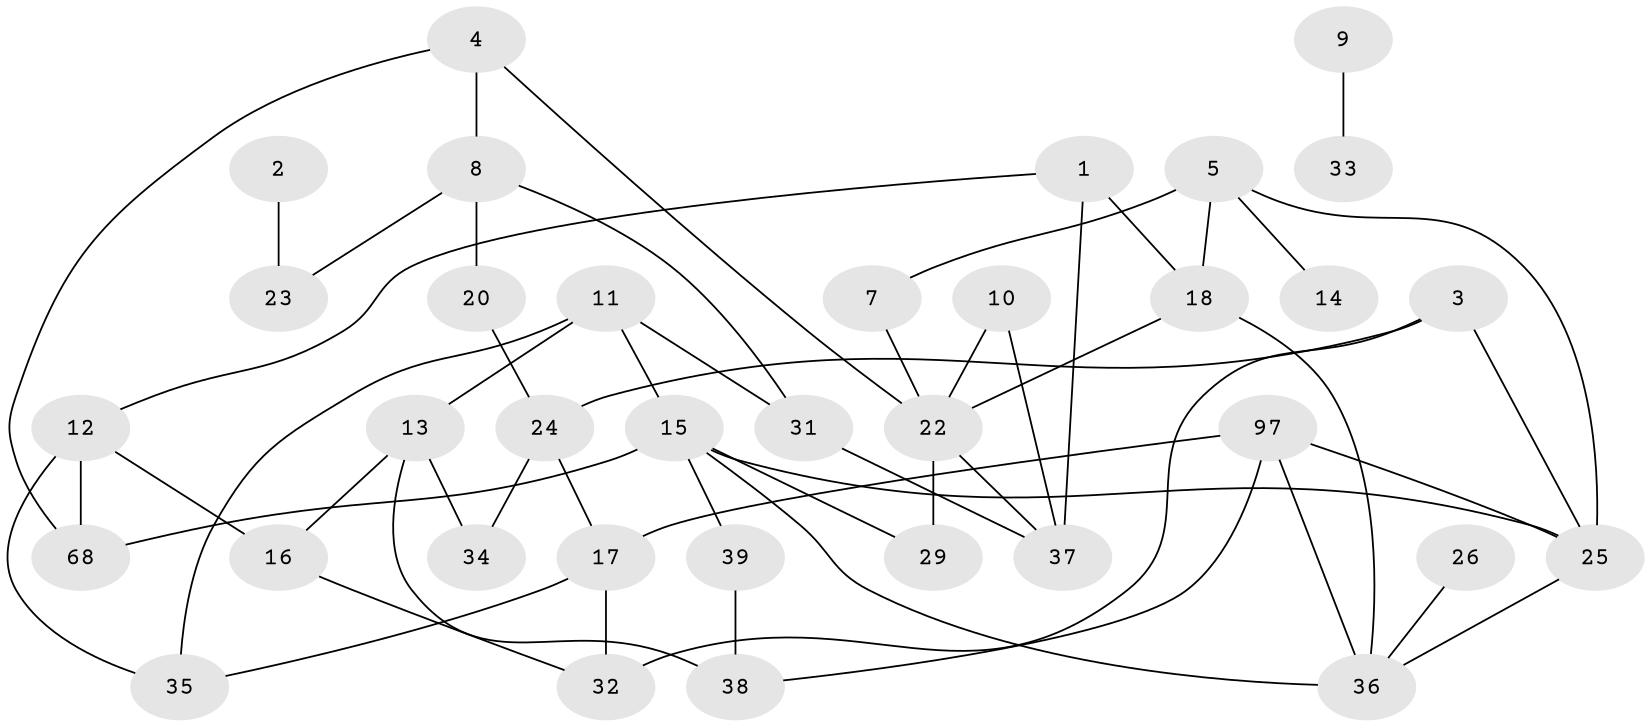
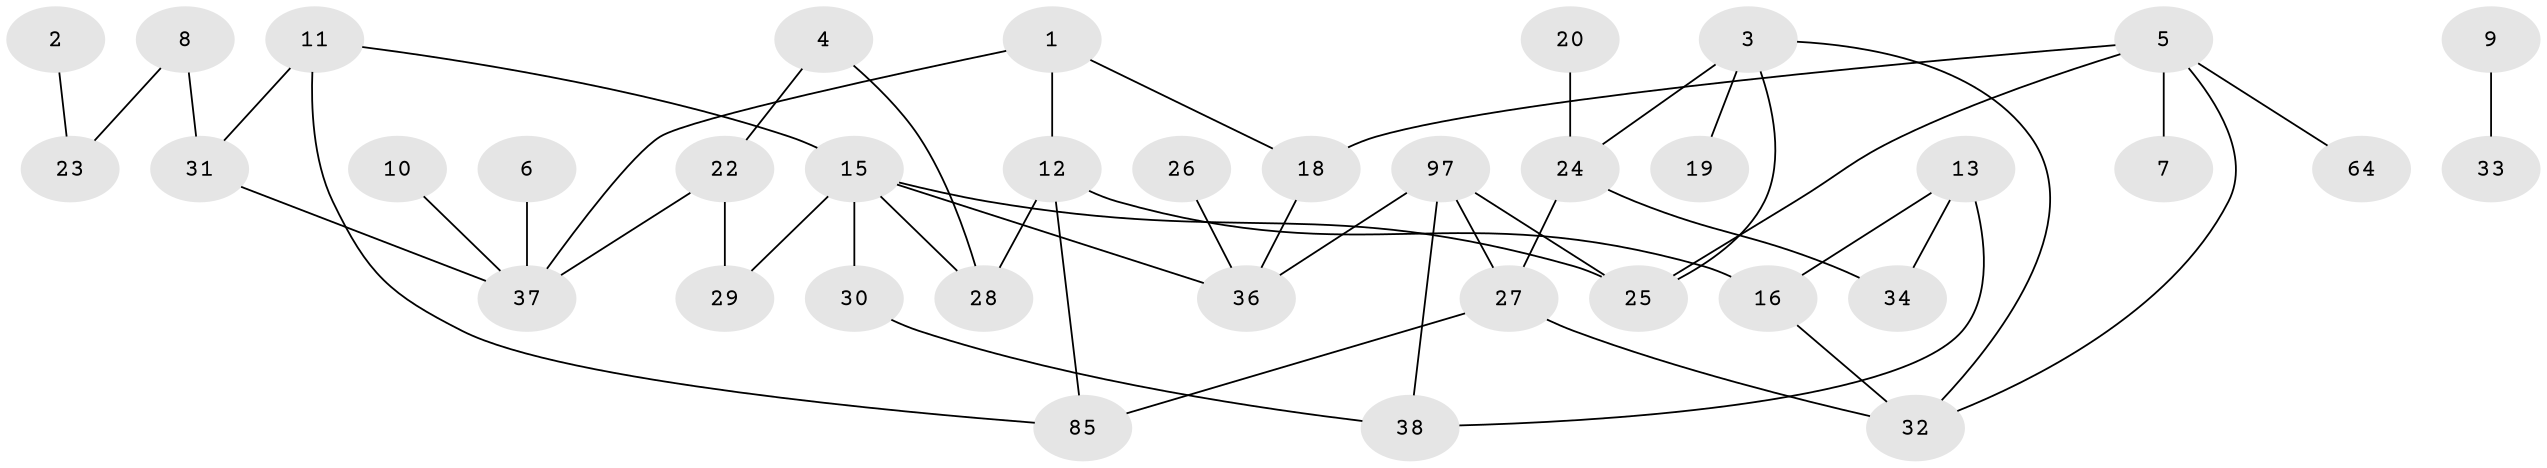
(476, 104) -> none
none -> (527, 169)
none -> (1700, 169)
(476, 232) -> none
none -> (2167, 282)
(1329, 299) -> (2362, 169)
(1085, 354) -> none
(520, 357) -> none
(907, 371) -> none
(962, 374) -> none
(81, 558) -> (984, 299)
(606, 558) -> (1509, 299)
(735, 558) -> (854, 299)
(1481, 622) -> none
(180, 687) -> (1083, 428)
